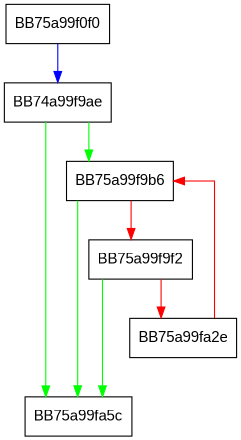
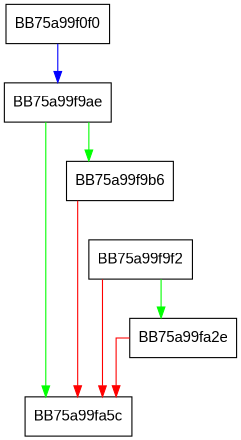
(58, 102) -> (58, 102)
(131, 215) -> none
(215, 235) -> (116, 355)
(78, 293) -> (78, 293)
(161, 293) -> (161, 293)
(102, 333) -> (102, 333)
